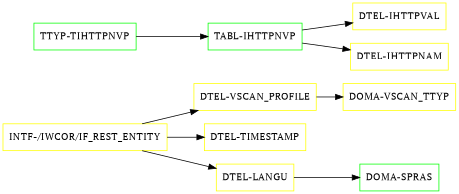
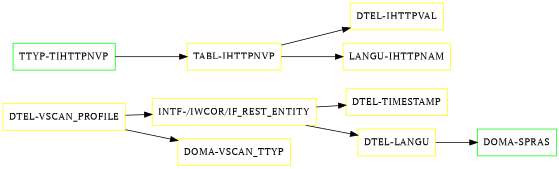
(255, 37) -> (234, 57)
(399, 57) -> (397, 57)
(166, 118) -> (135, 115)
